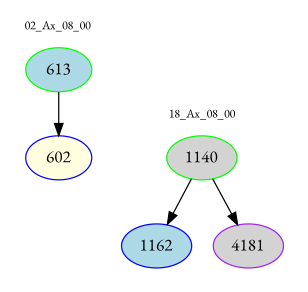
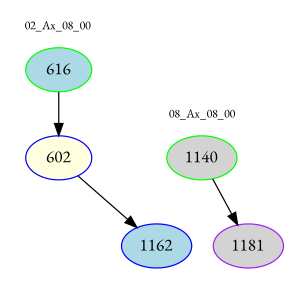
(59, 70) -> (59, 70)
(203, 114) -> (203, 114)
(182, 196) -> (103, 198)
(248, 246) -> (248, 246)
